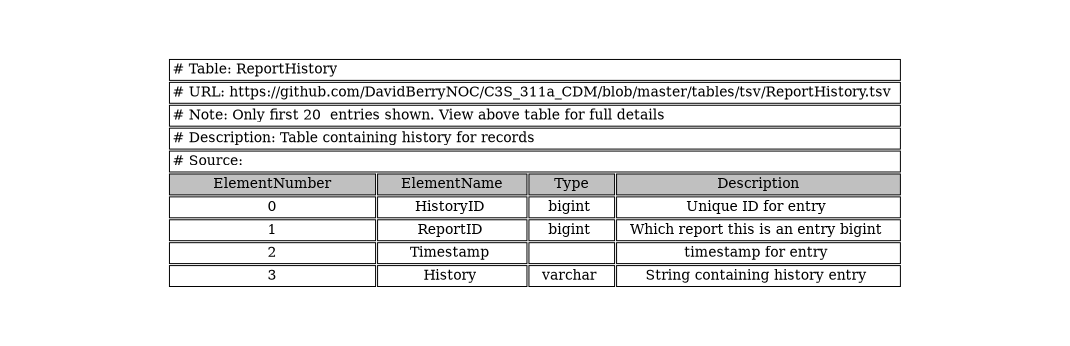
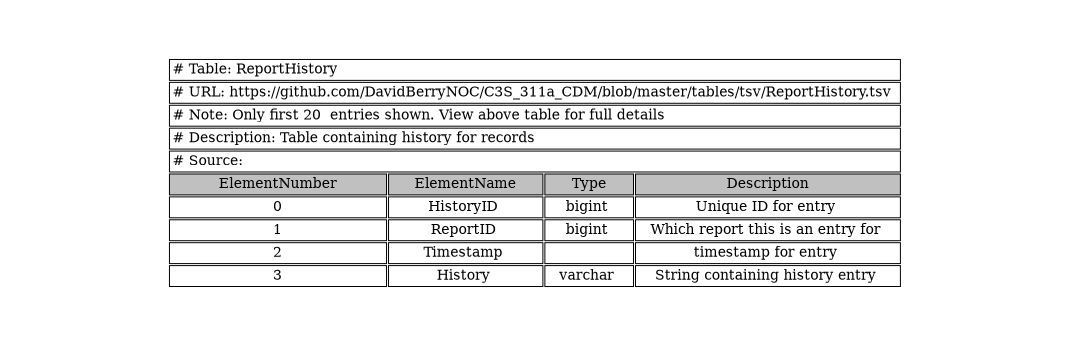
(758, 230) -> (768, 230)
